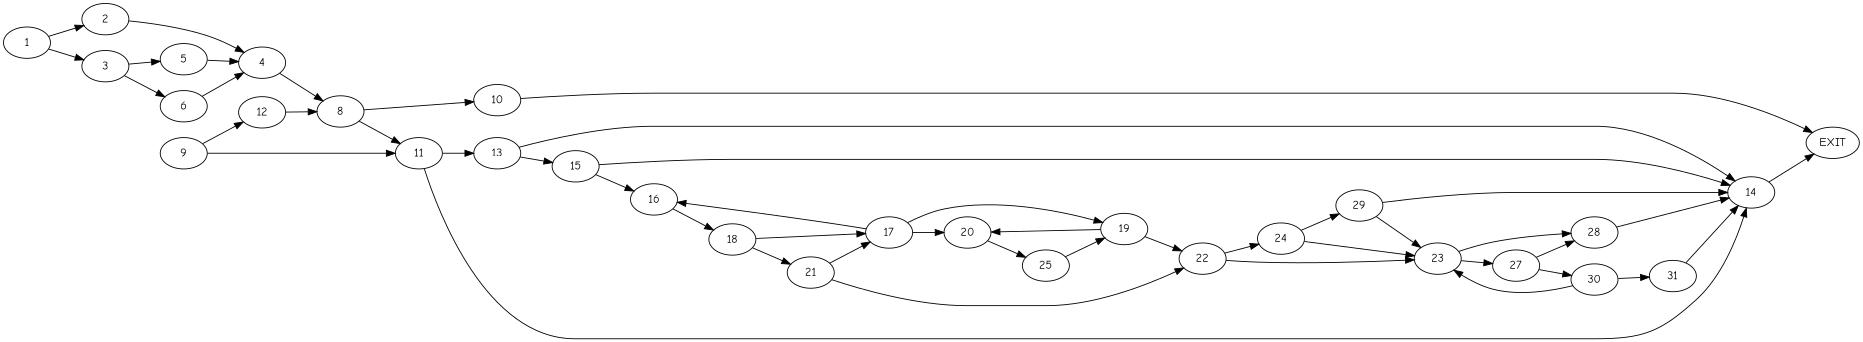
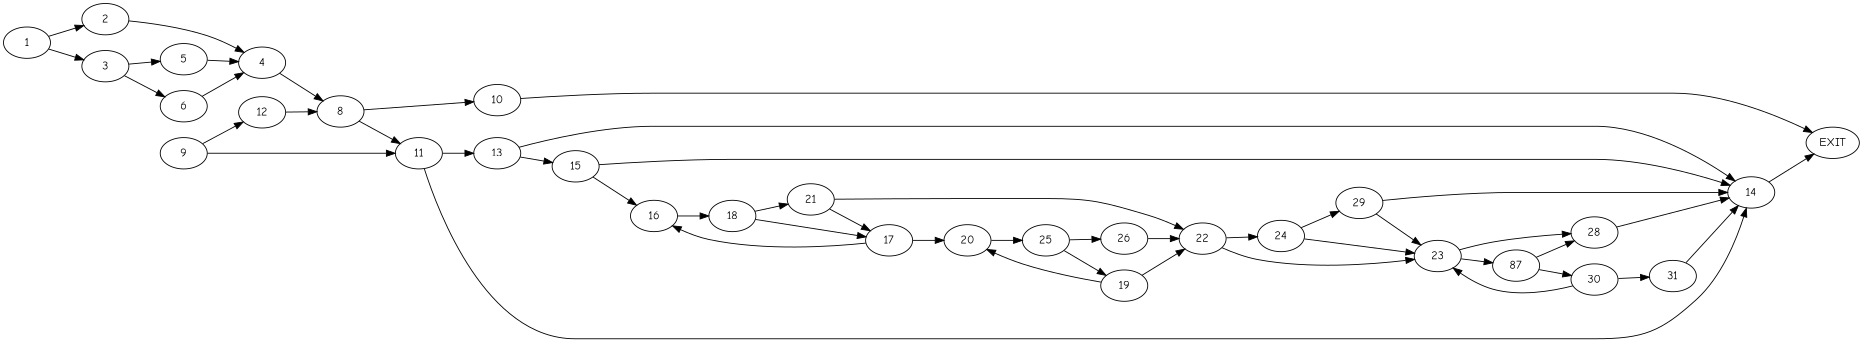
(1000, 205) -> none
none -> (1124, 239)
(1516, 266) -> (1516, 266)
